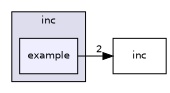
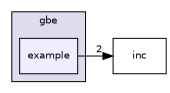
(49, 21) -> (49, 21)
